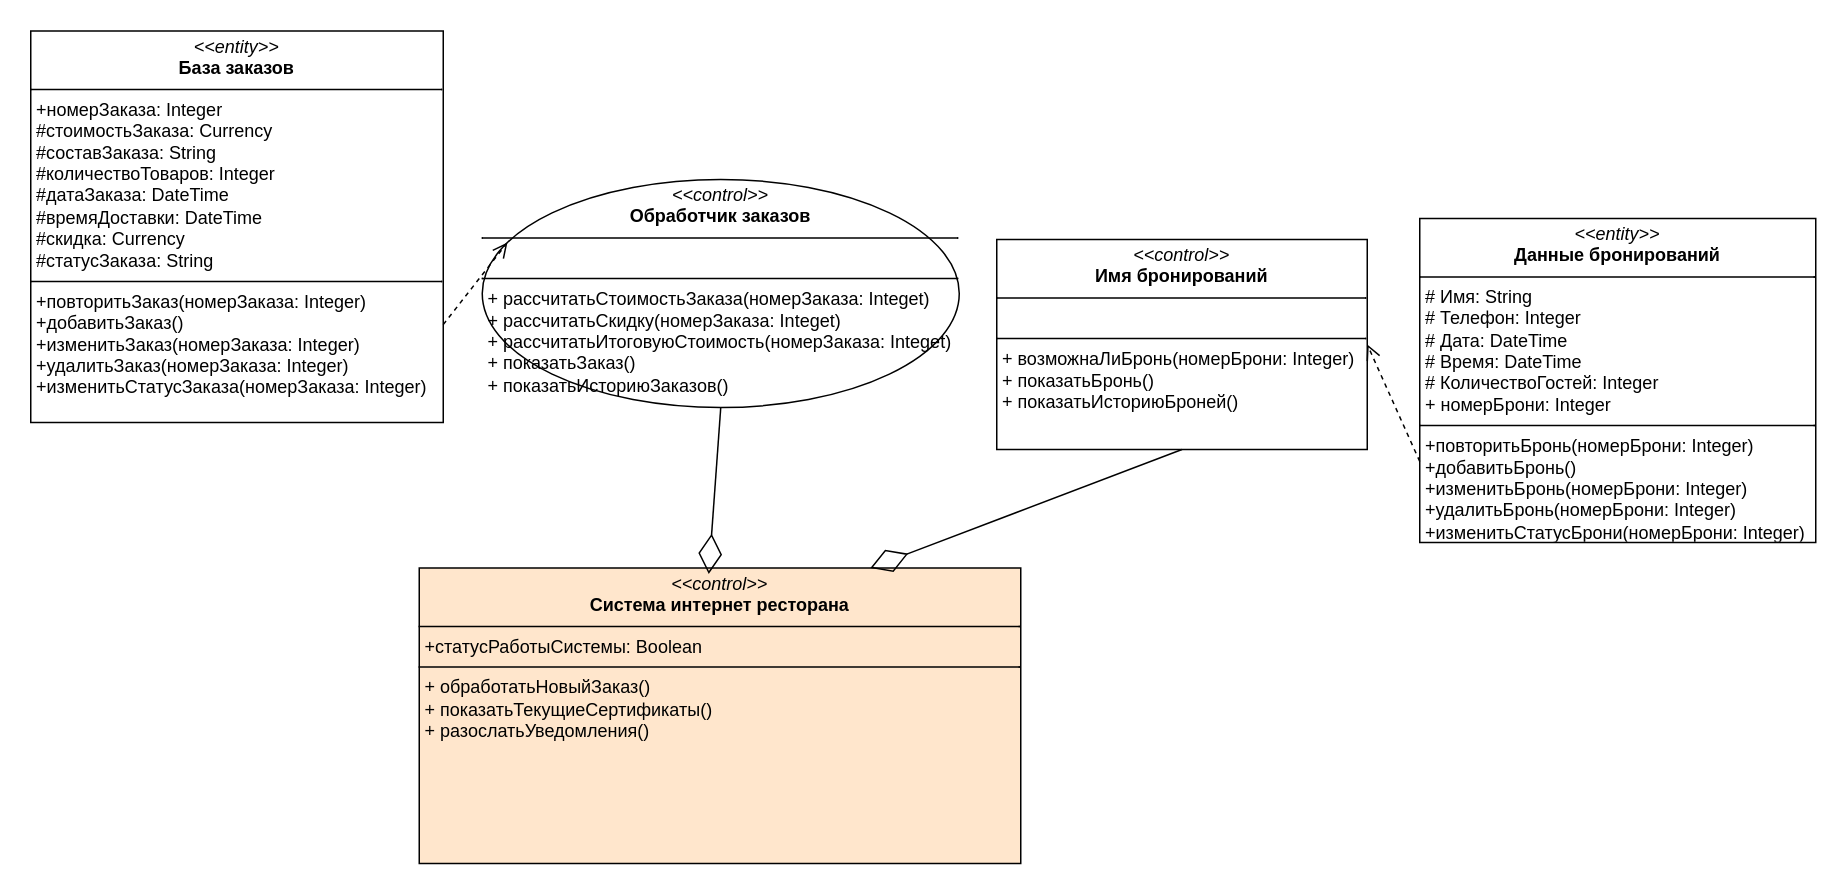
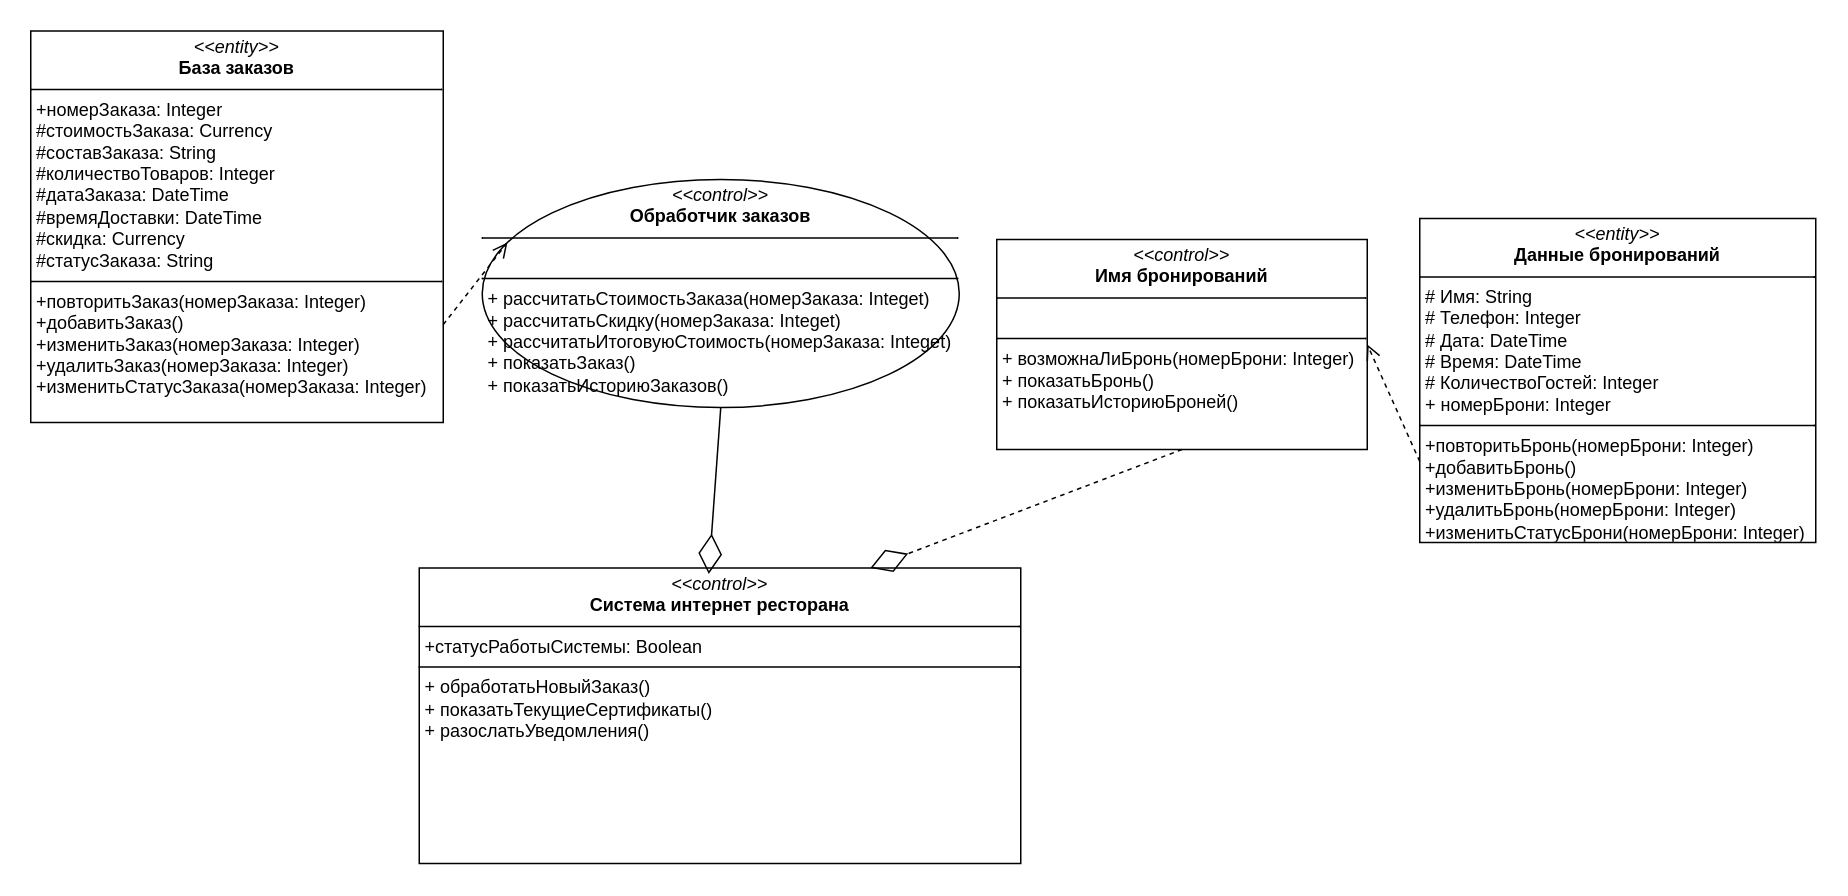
(1042, 502) -> (1042, 502)
(720, 716) -> (720, 716)
